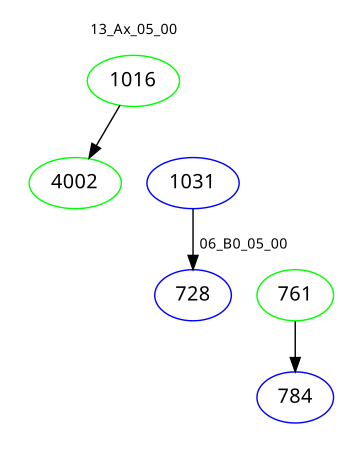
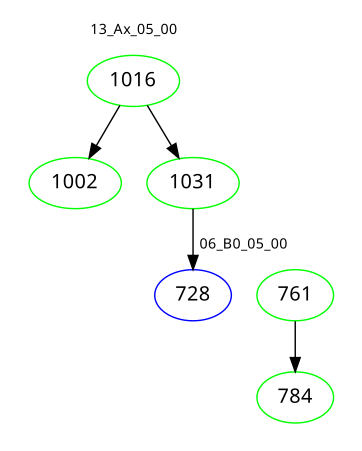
none -> (159, 126)
(75, 183) -> (75, 183)
(193, 183) -> (193, 183)
(295, 397) -> (295, 397)
